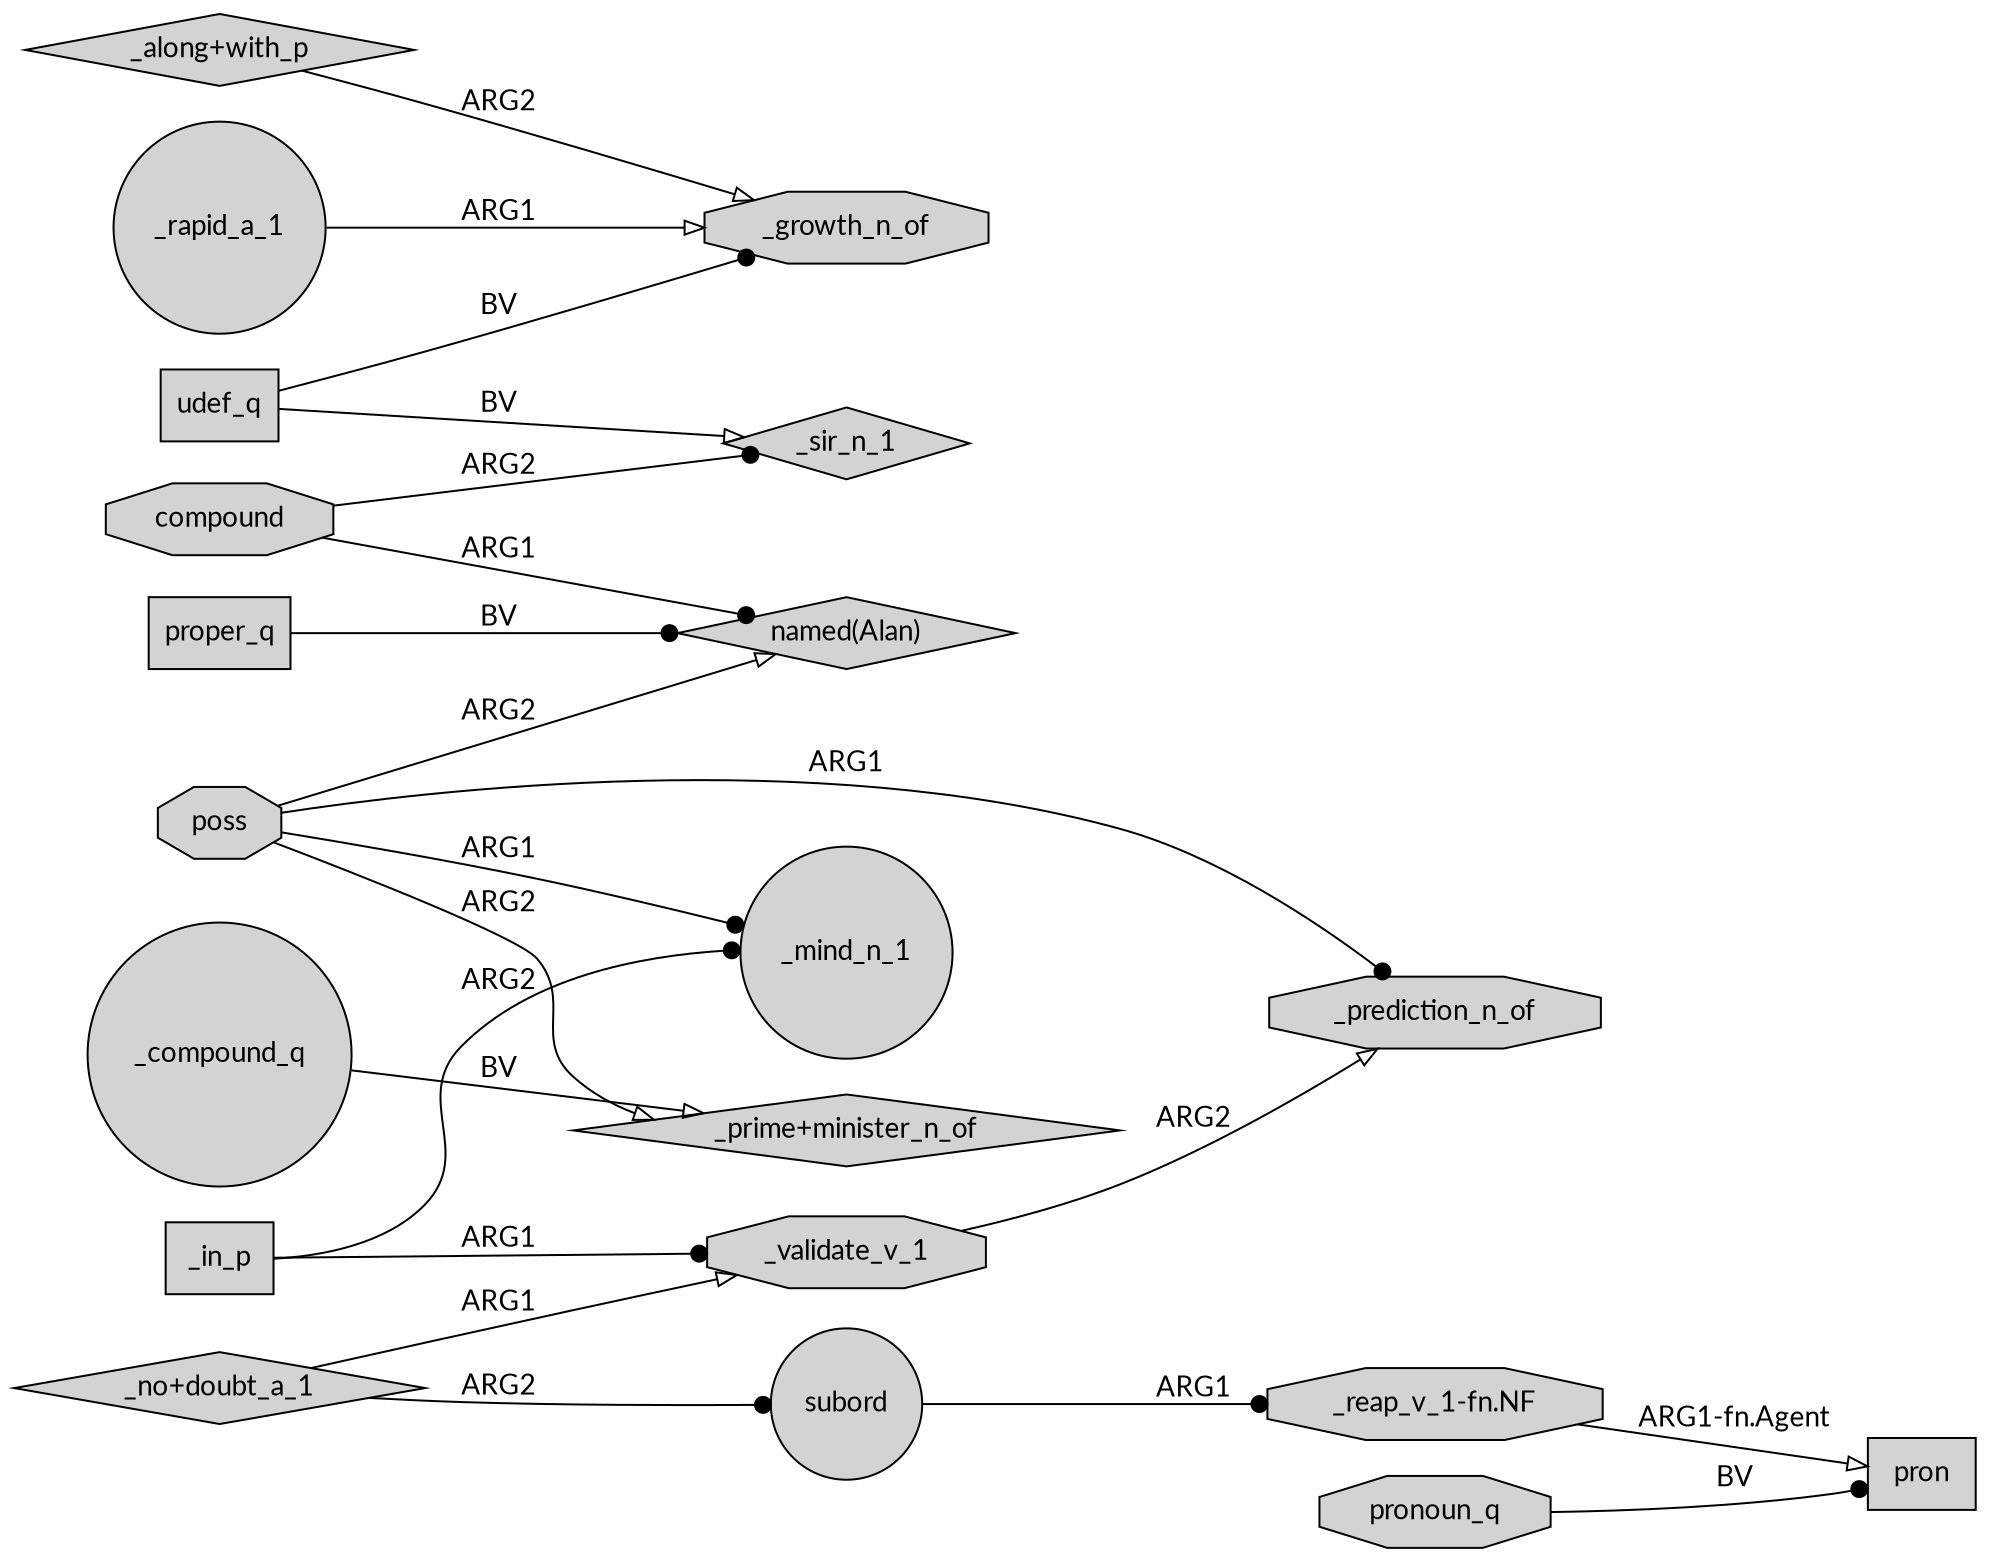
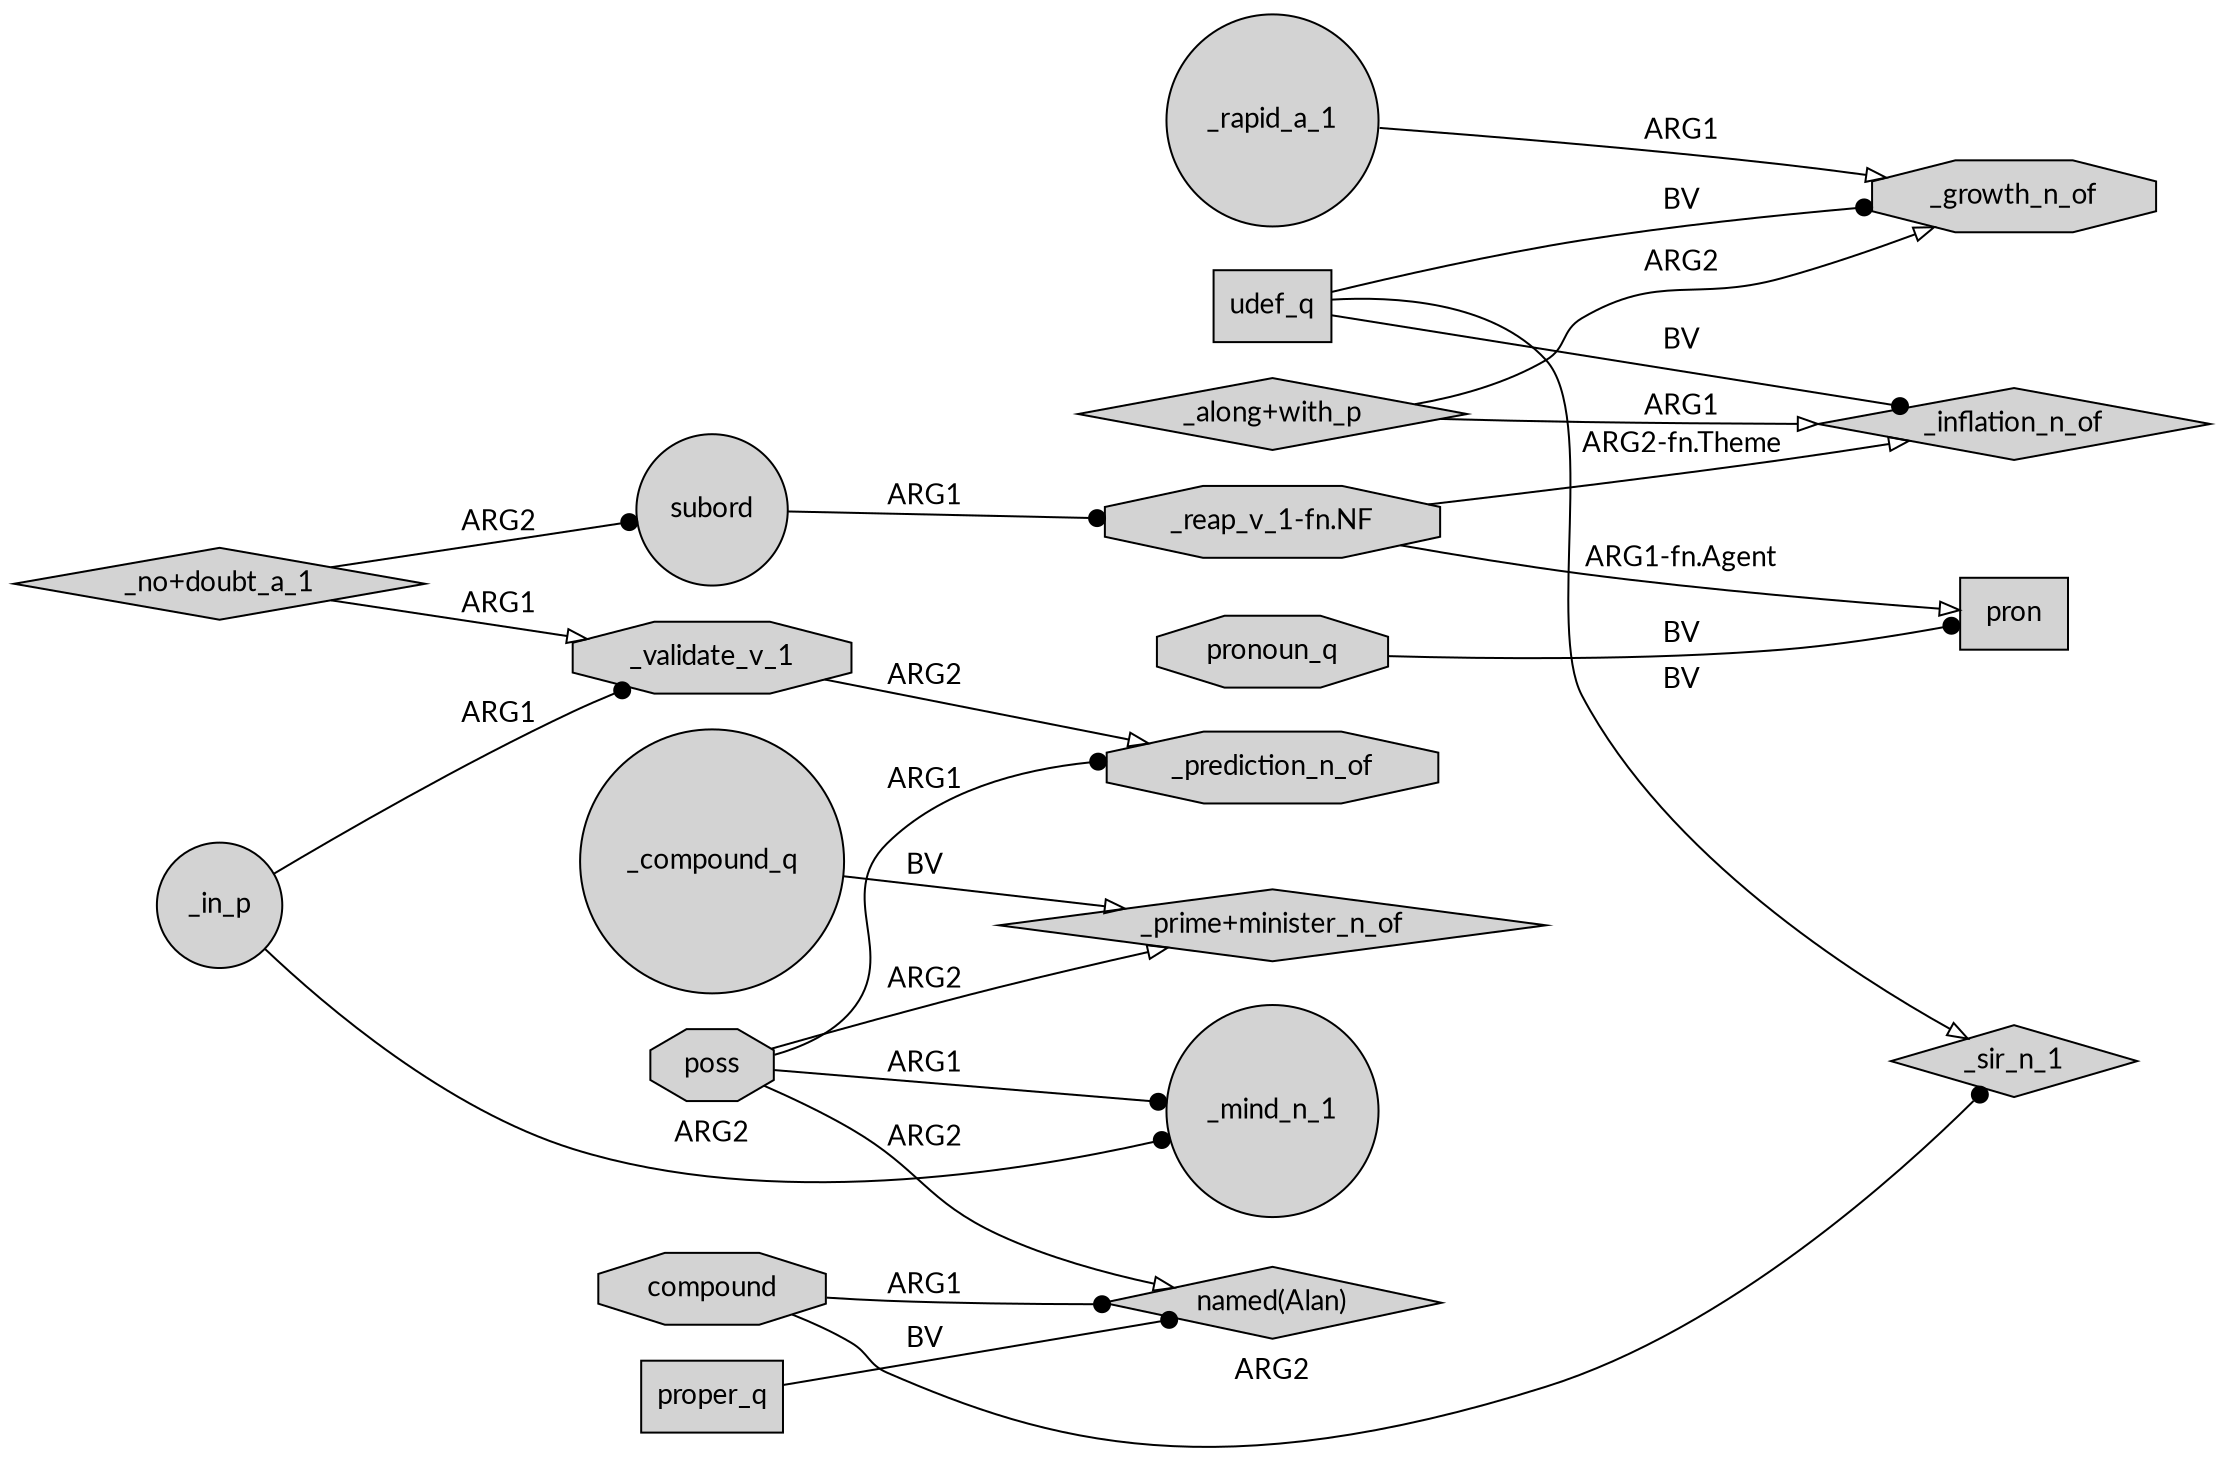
none -> (2014, 424)
(220, 1258) -> (220, 905)
